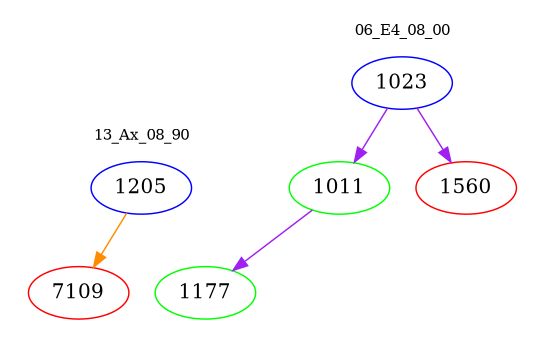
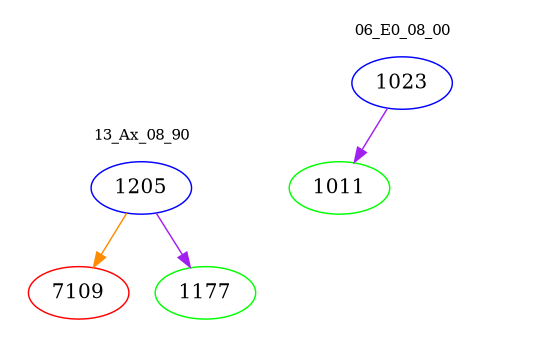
(403, 31) -> (403, 31)
(466, 188) -> none
(279, 236) -> (169, 234)
